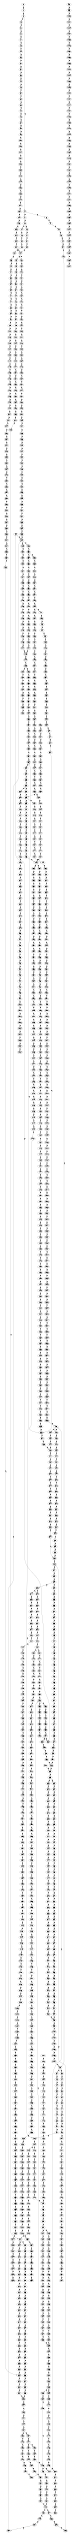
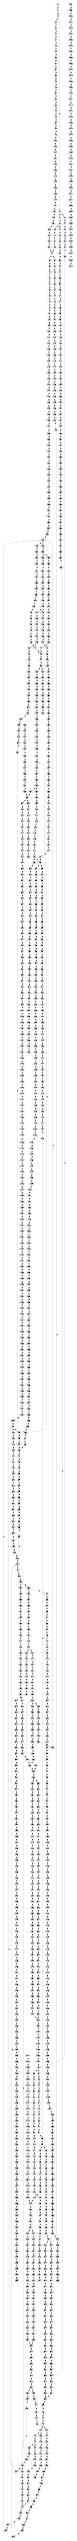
(24, 1139) -> (45, 1745)
(47, 2510) -> (27, 2516)
